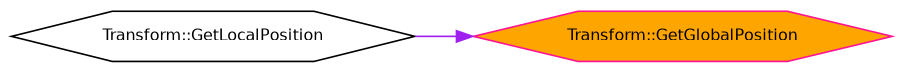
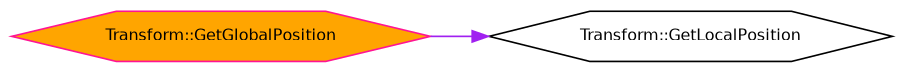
(436, 36) -> (451, 36)
